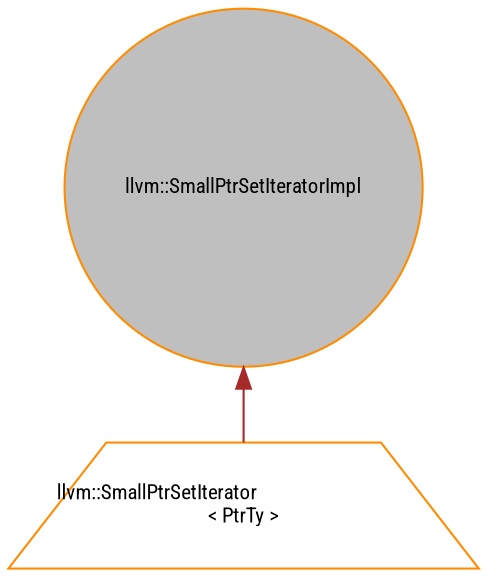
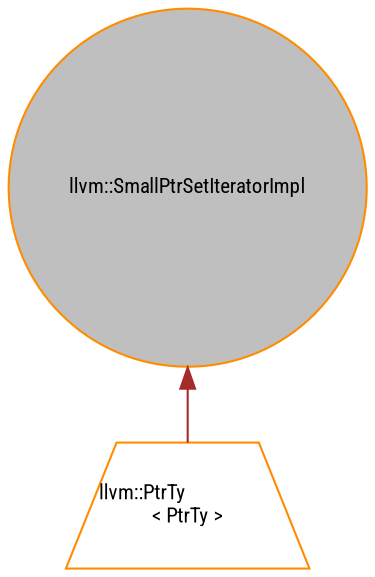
(244, 506) -> (188, 506)
